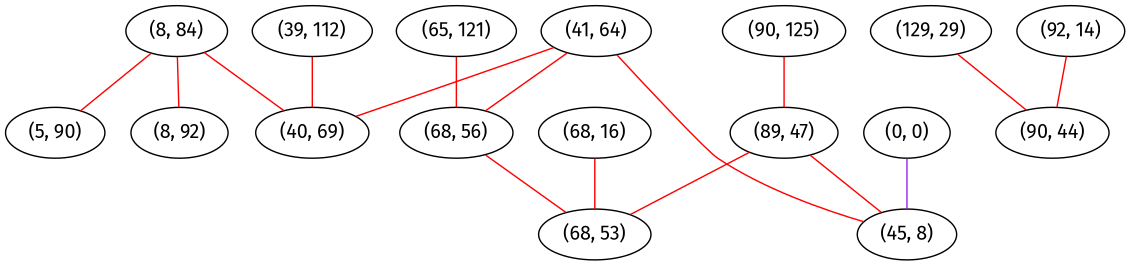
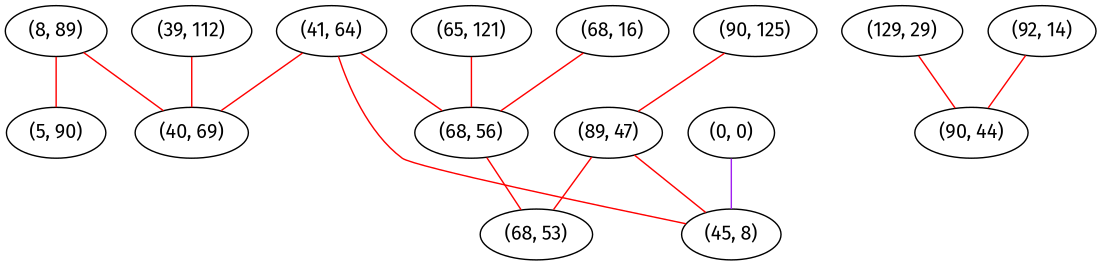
(177, 31) -> (56, 31)
(180, 133) -> none
(595, 184) -> (542, 82)
